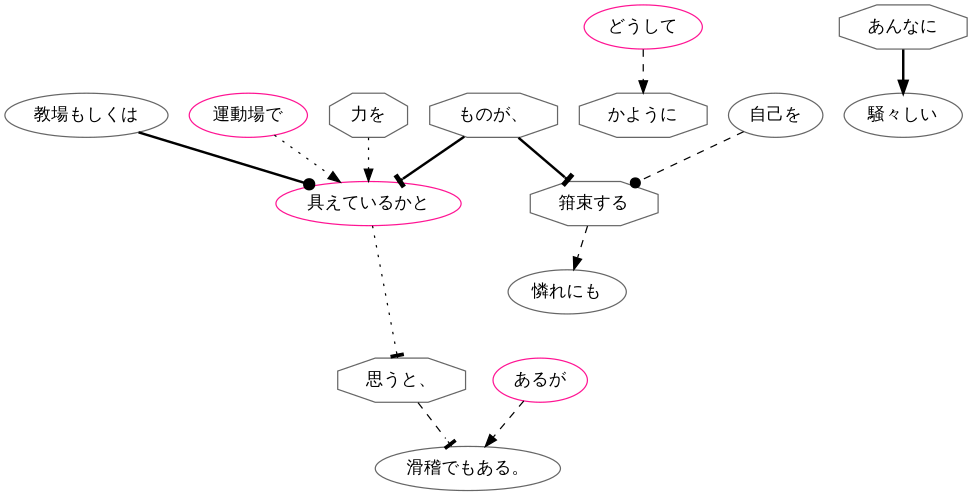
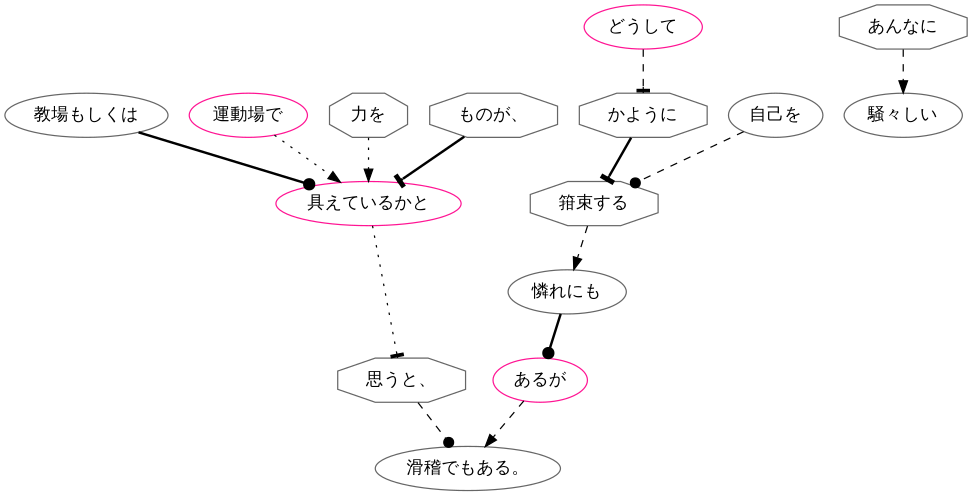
(903, 65) -> (903, 65)
(643, 68) -> (643, 68)
(542, 157) -> (620, 157)
none -> (555, 331)
(432, 421) -> (432, 421)
